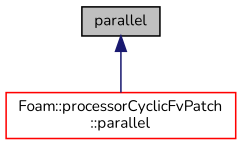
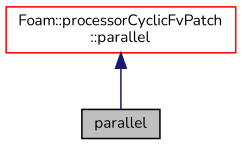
(121, 72) -> (121, 89)
